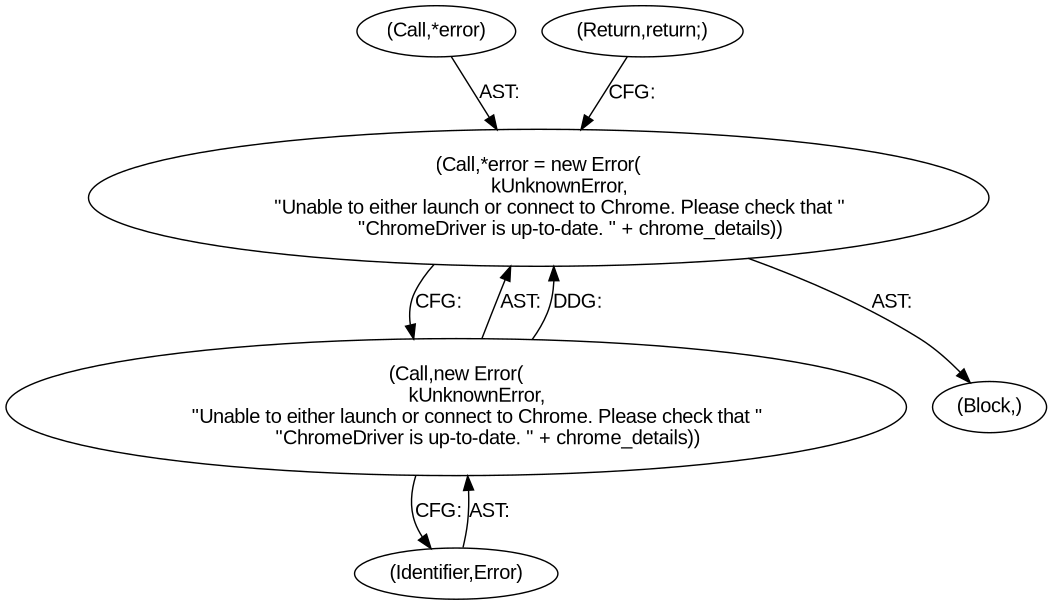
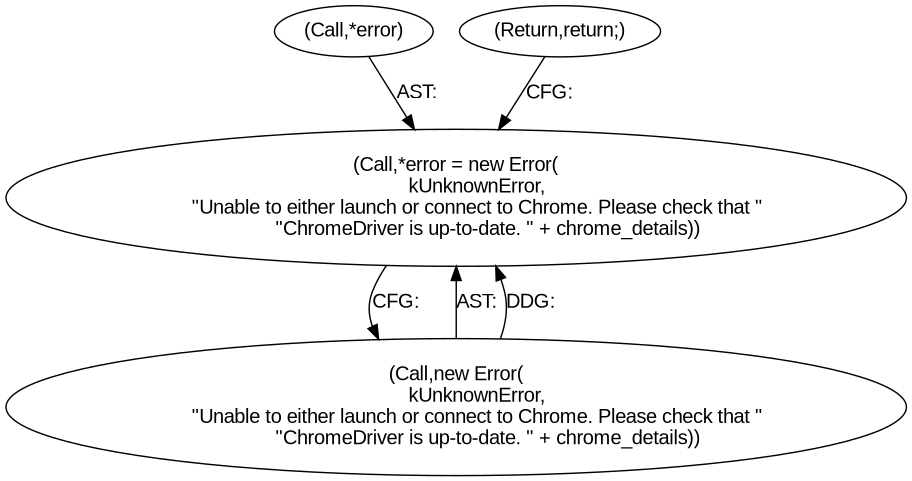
(990, 407) -> none
(456, 574) -> none
